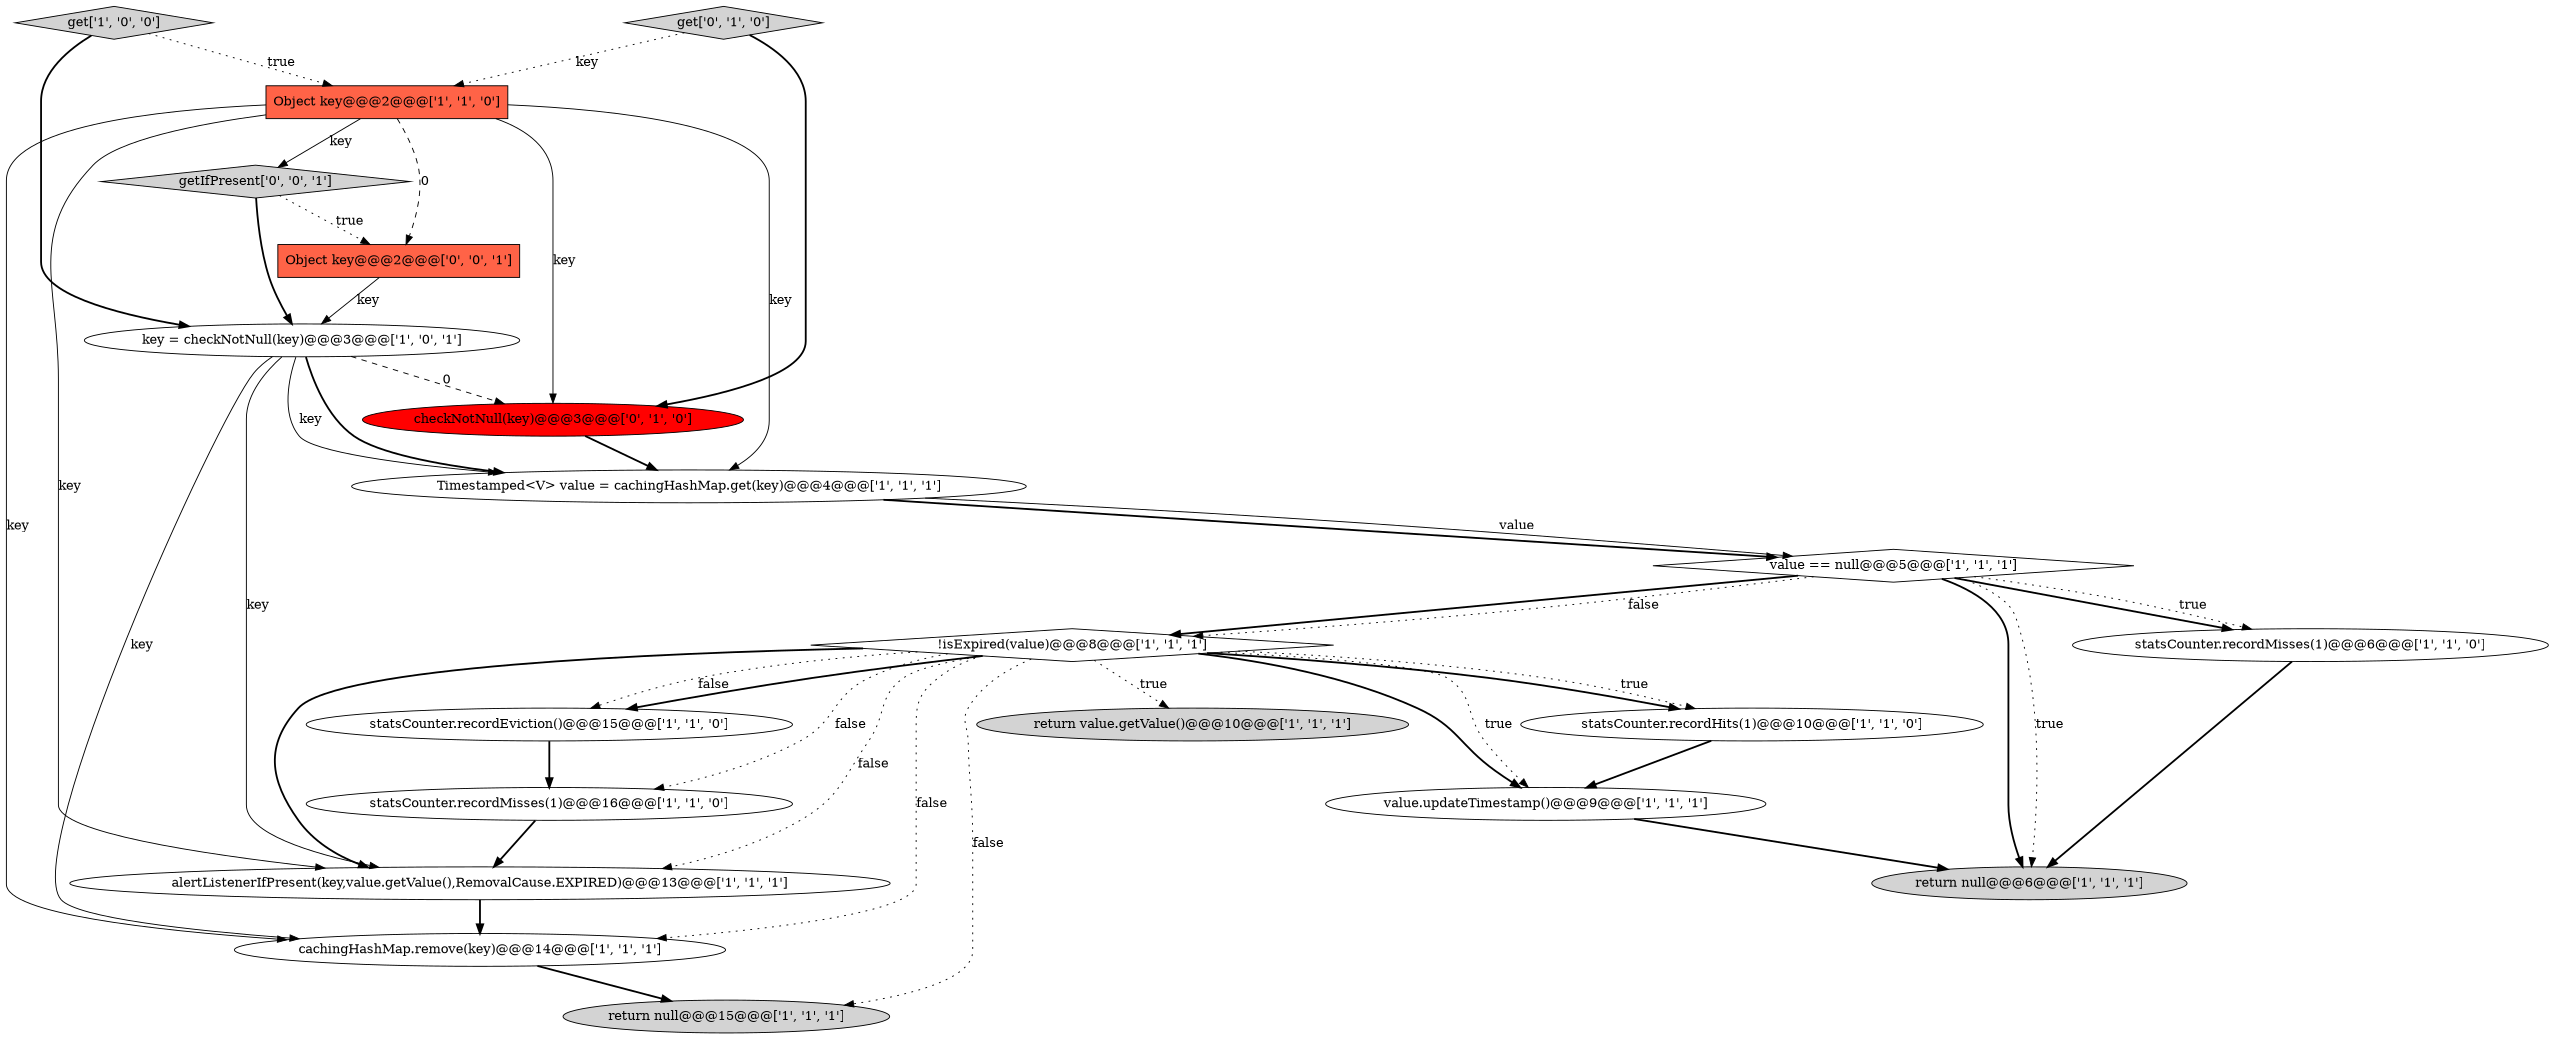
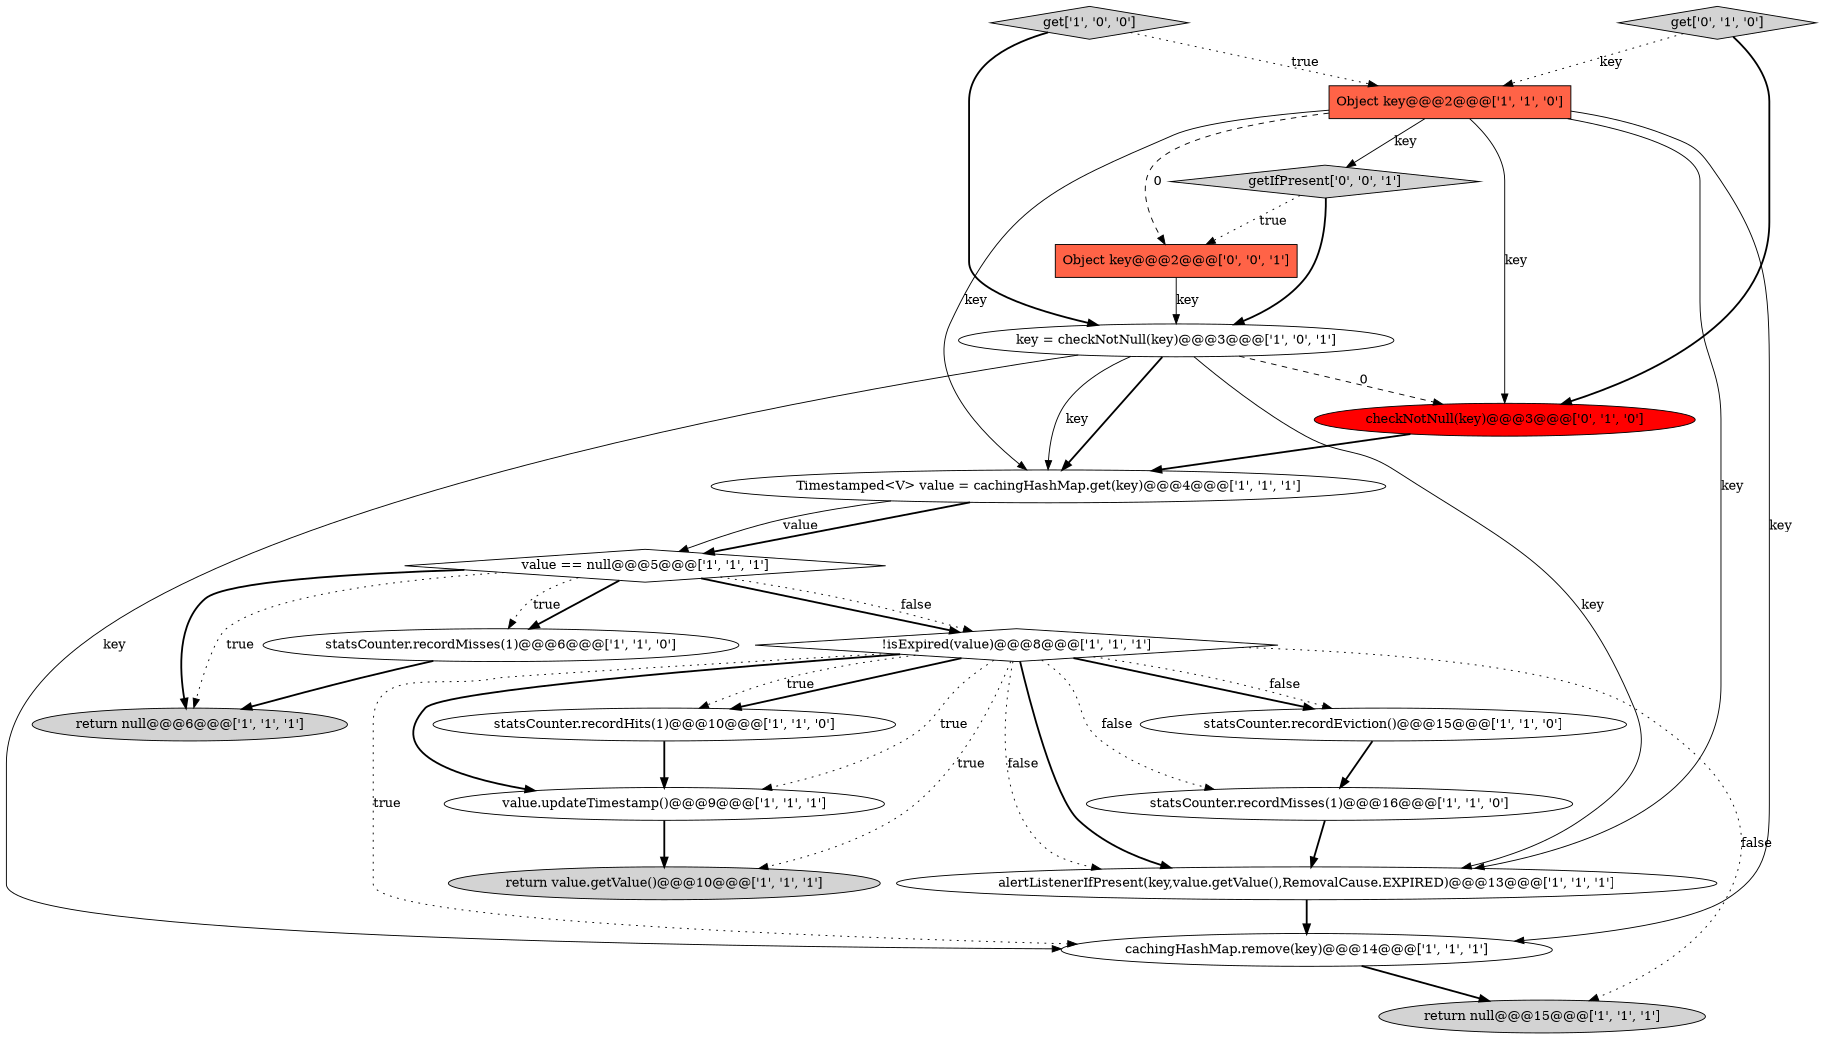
(932, 804) -> (387, 804)
(1786, 843) -> (664, 839)
